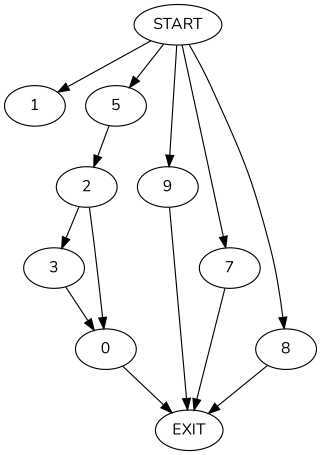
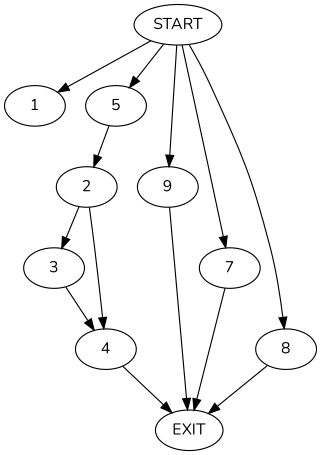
(106, 349) -> (106, 349)
